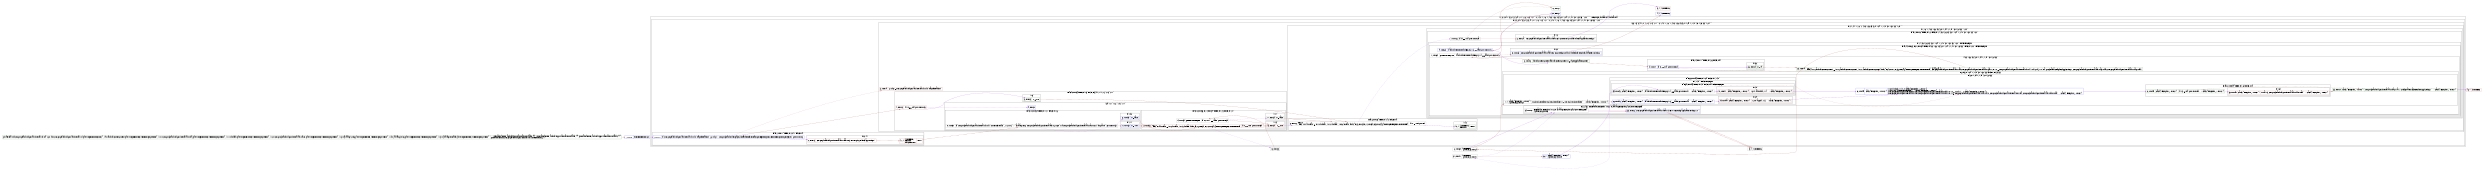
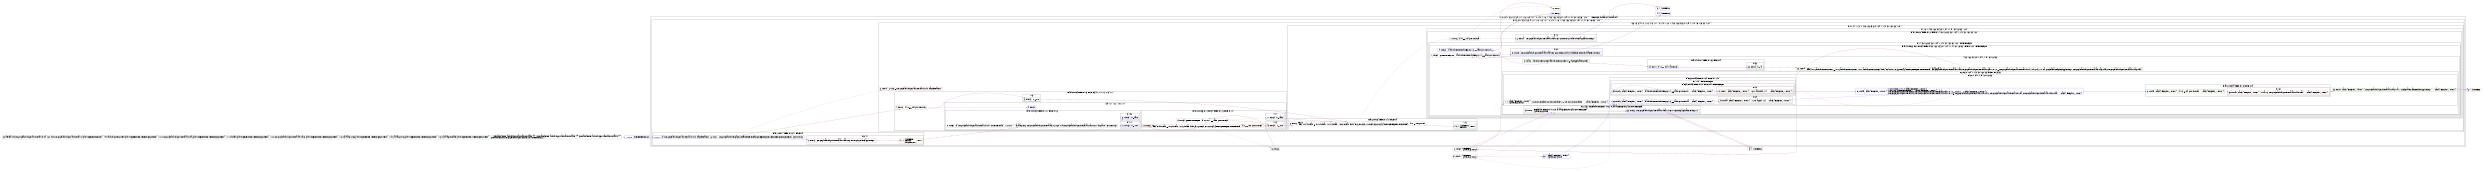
(1668, 67) -> (1668, 67)
